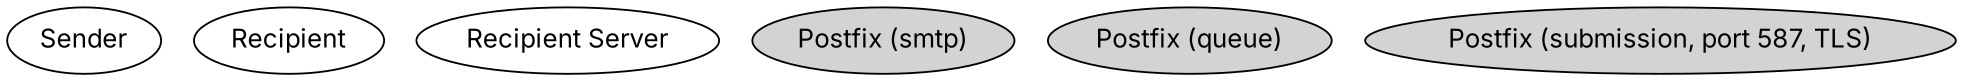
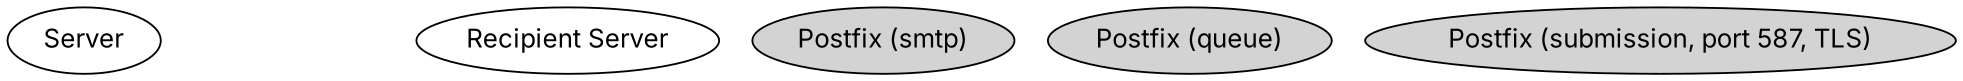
(84, 41) -> (84, 41)
(289, 41) -> none
